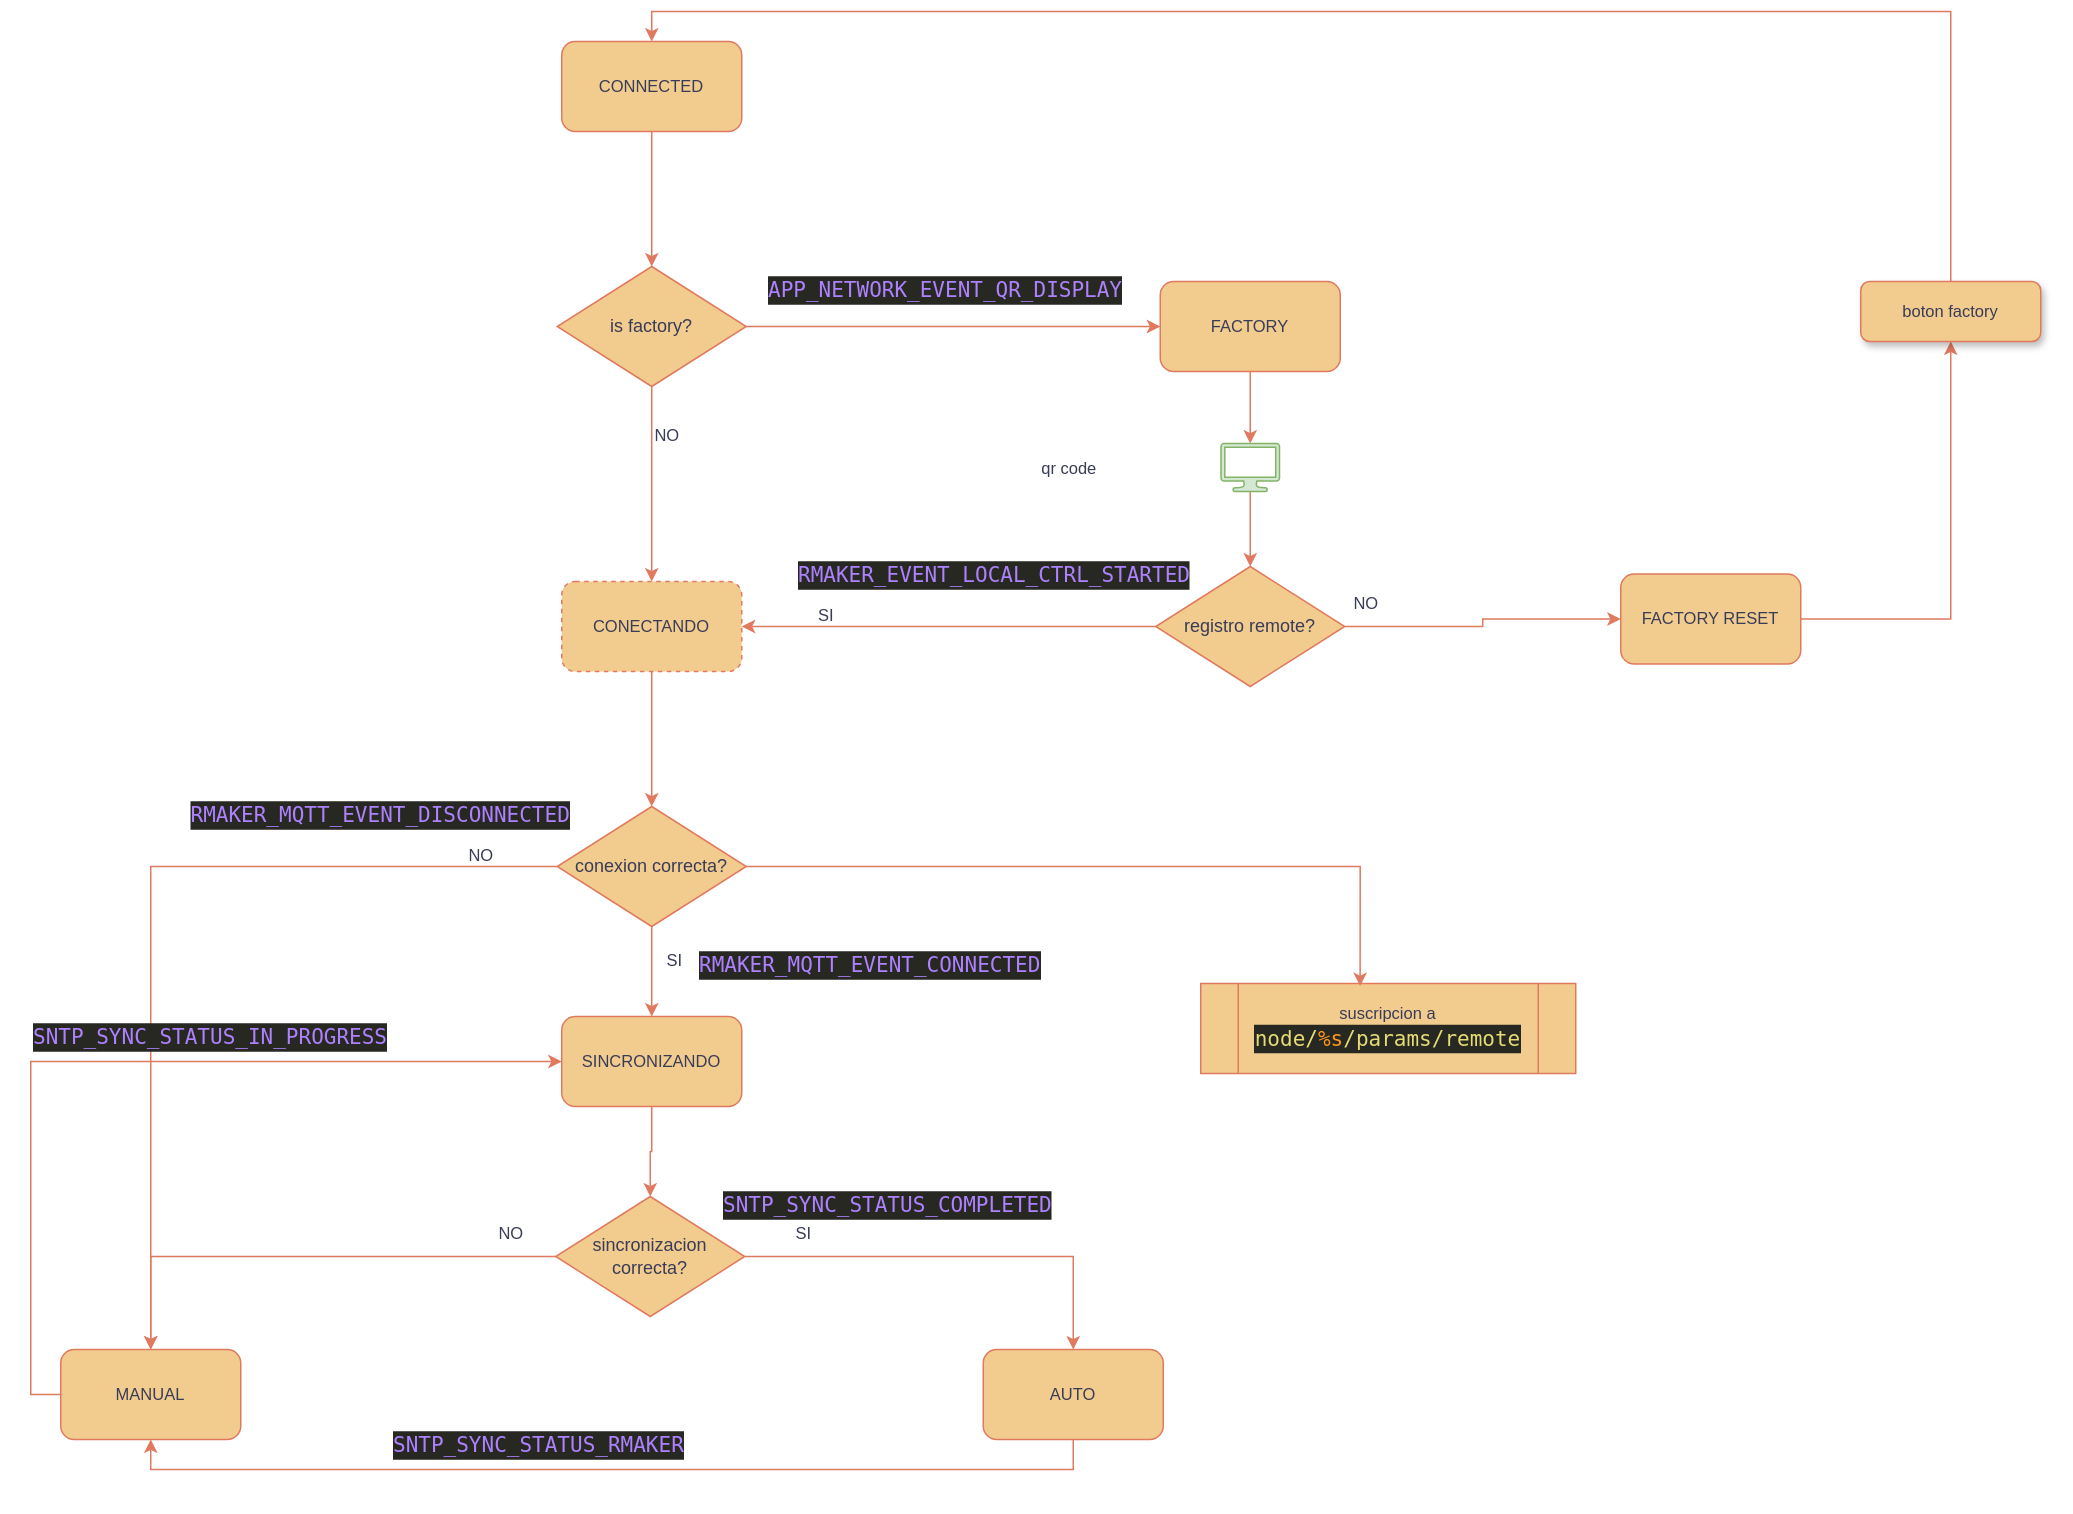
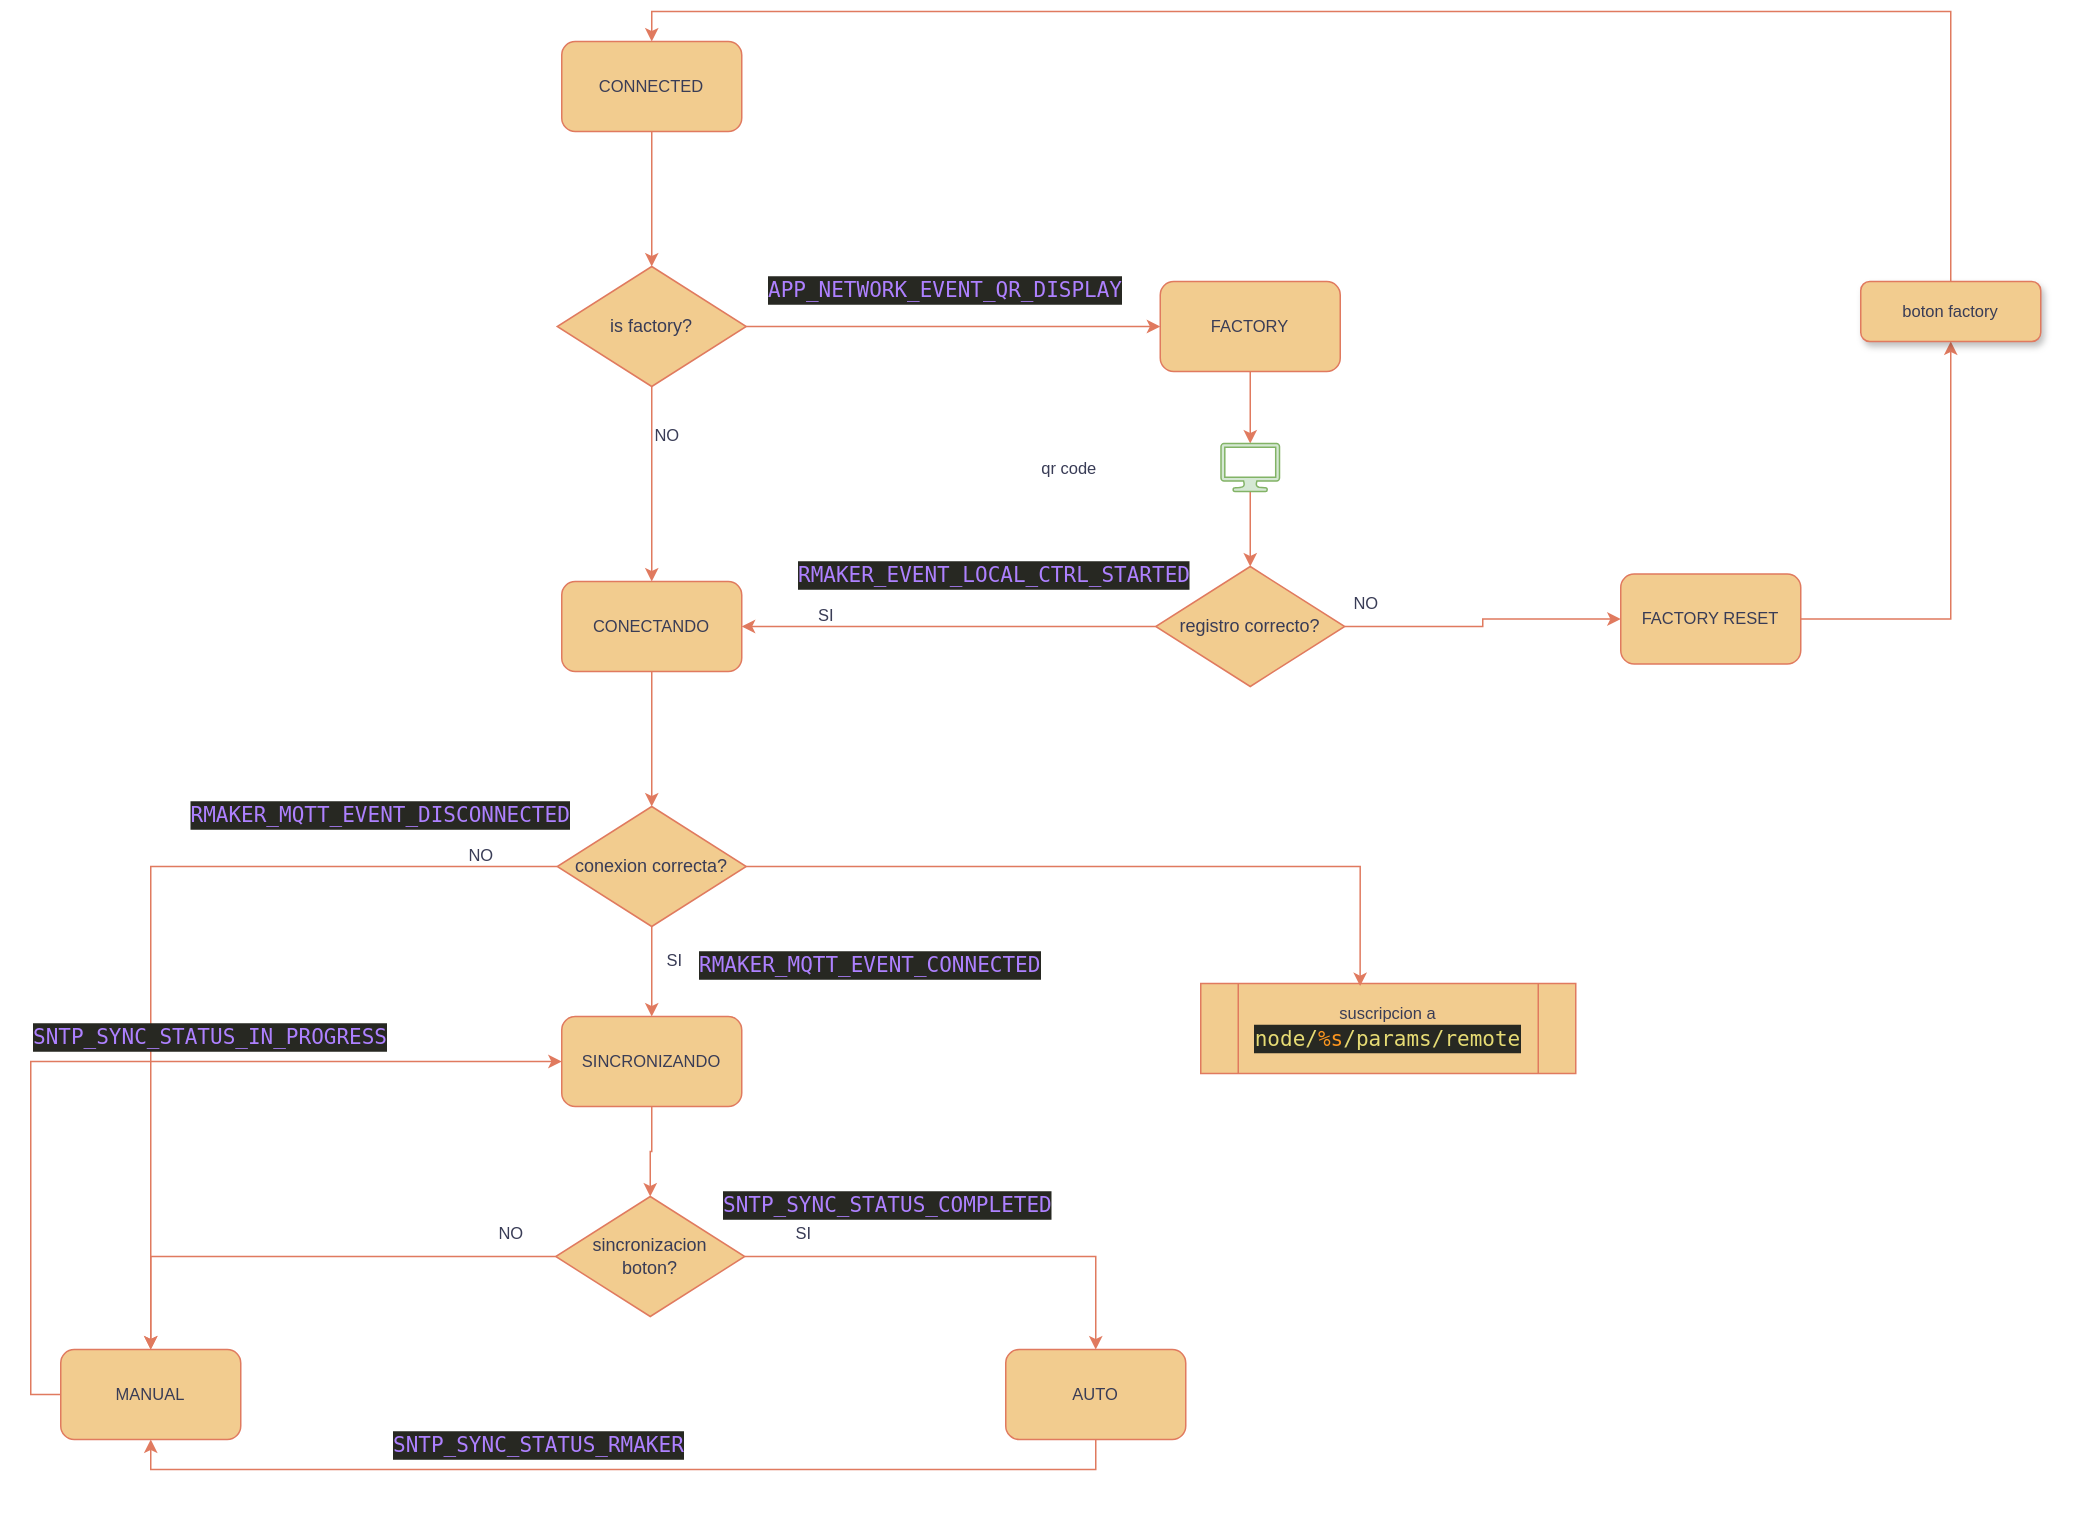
(652, 626) -> (652, 626)
(1250, 626) -> (1250, 626)
(650, 1256) -> (650, 1256)
(1073, 1394) -> (1096, 1394)
